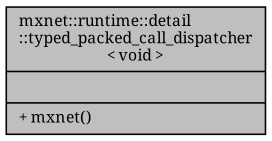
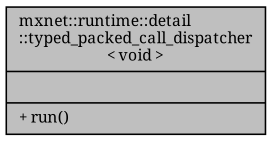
(56, 118) -> (45, 118)
